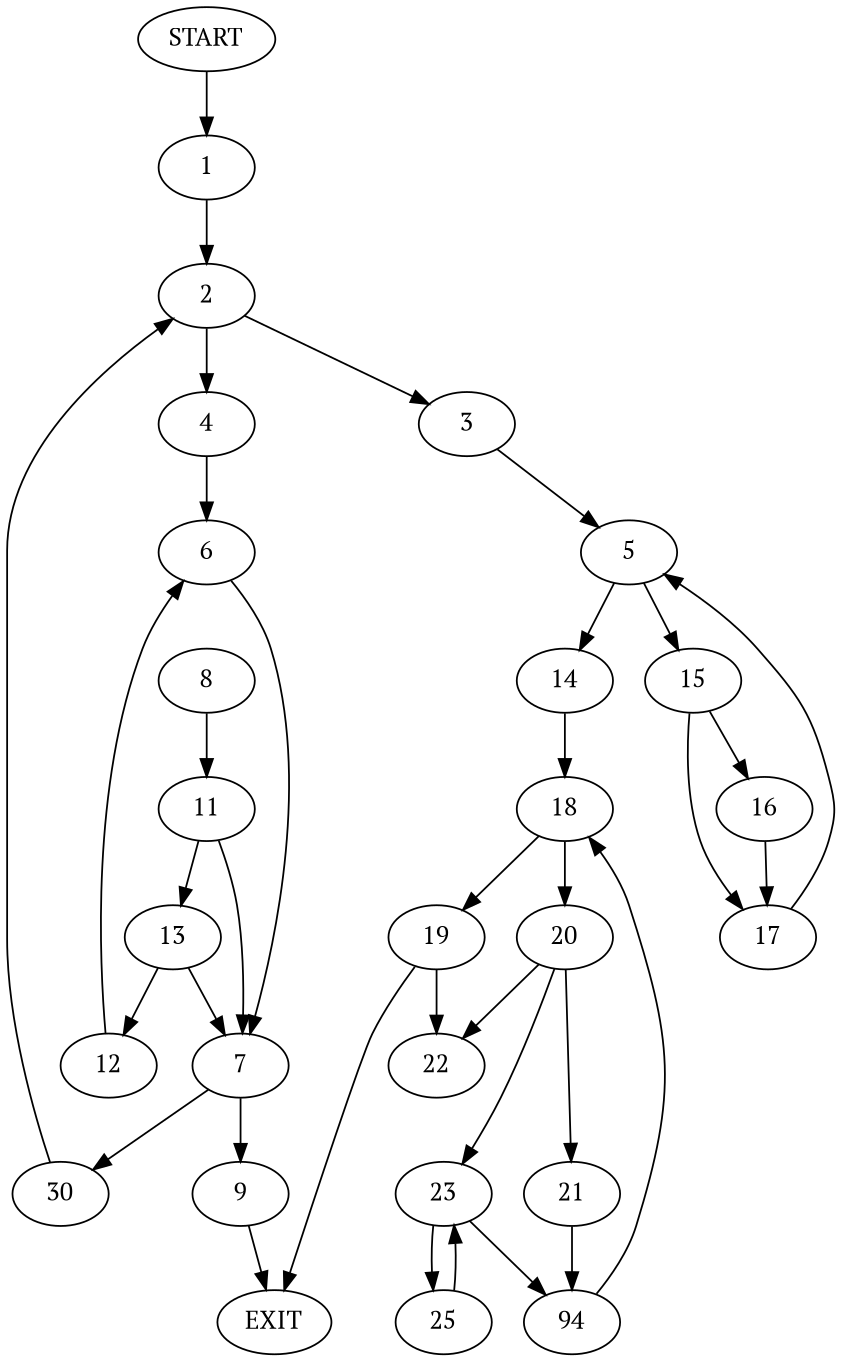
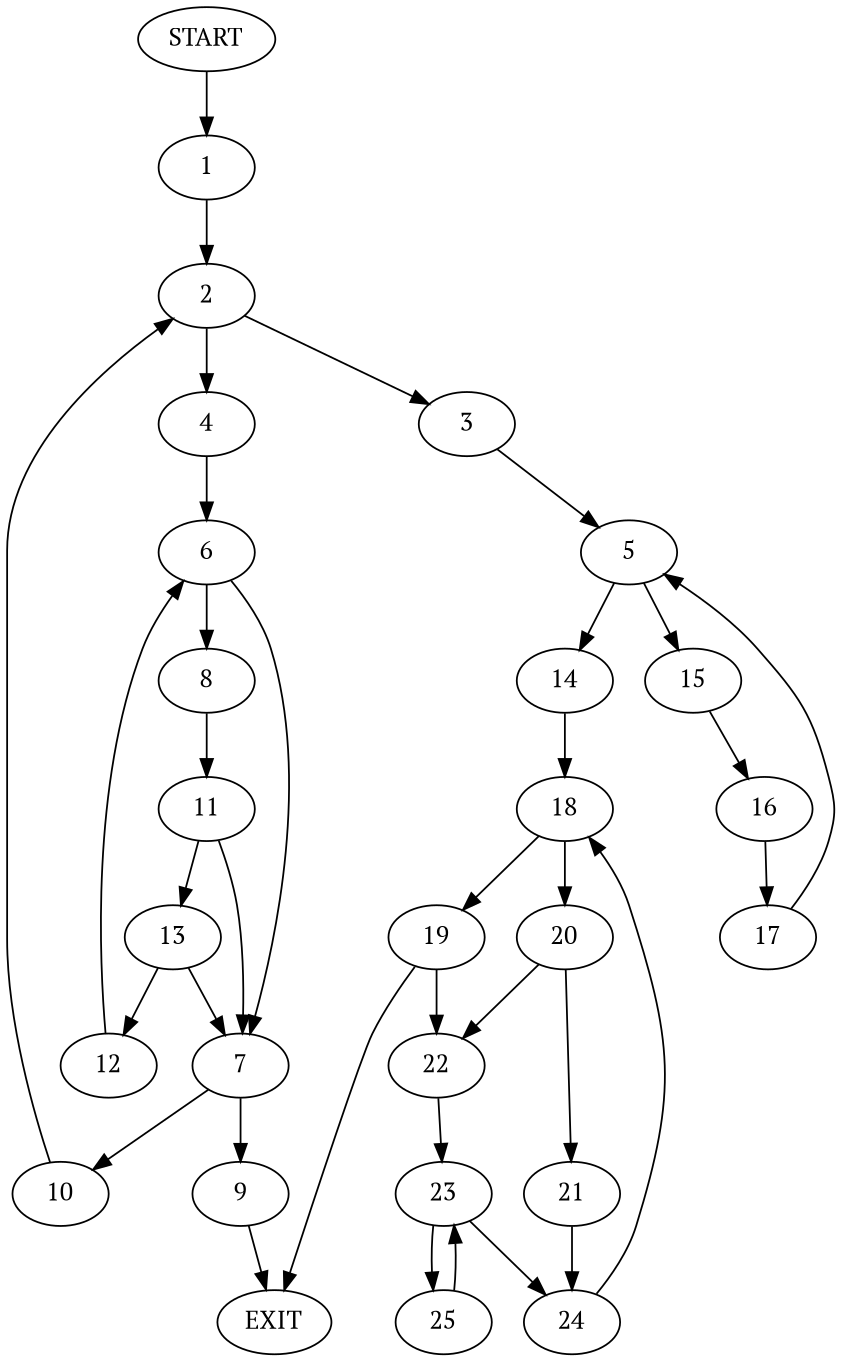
none -> (207, 608)
(692, 809) -> none
(518, 1061) -> (440, 1121)
(61, 1194) -> (61, 1194)
(572, 1322) -> (572, 1322)
